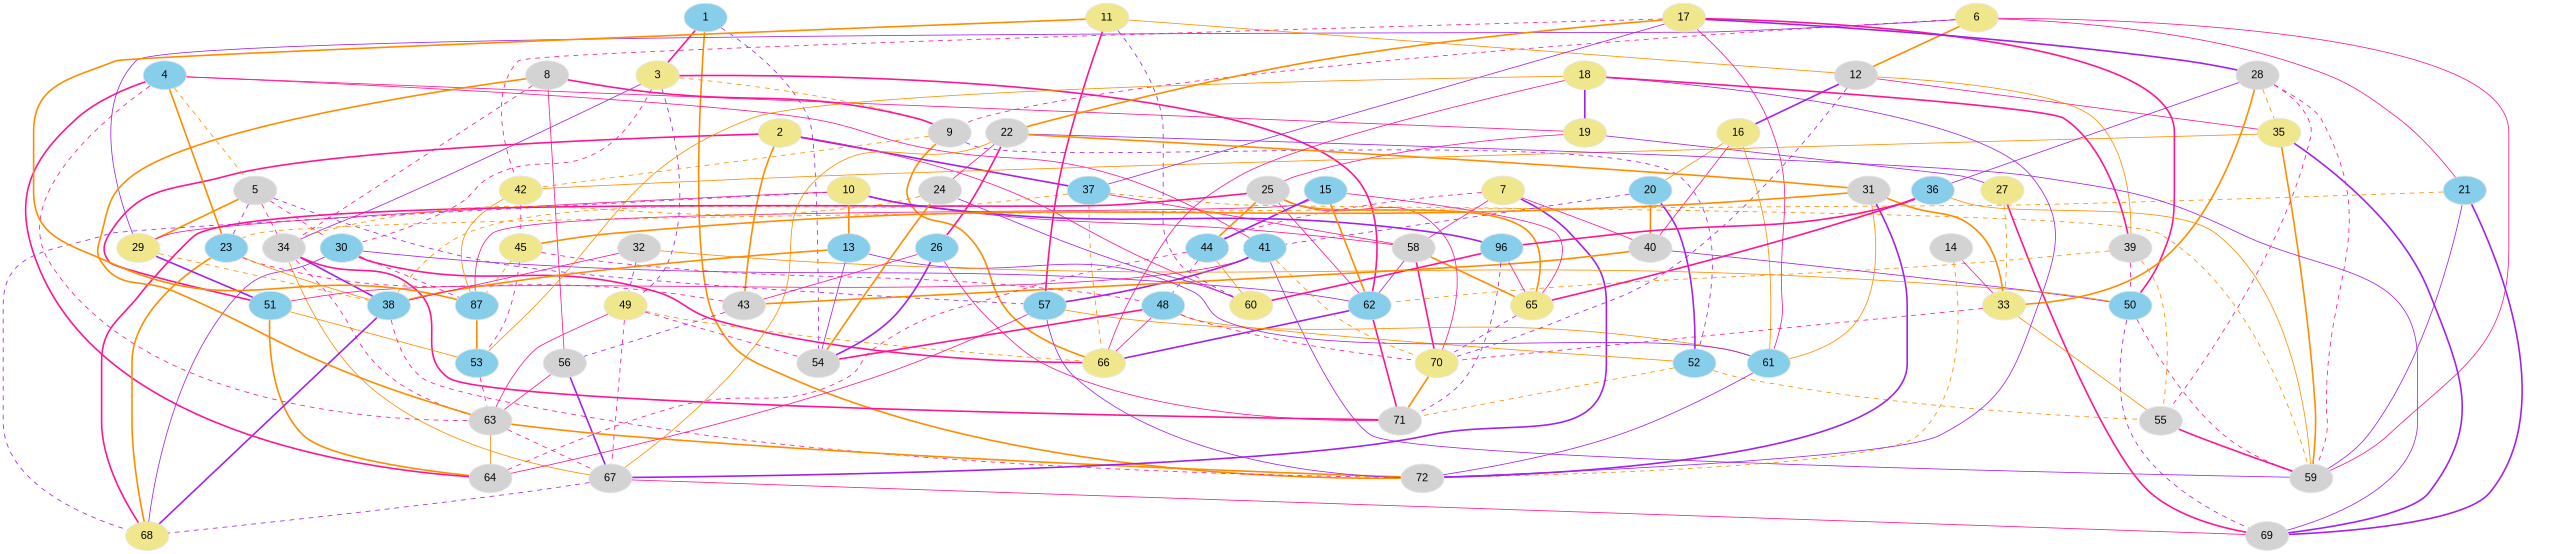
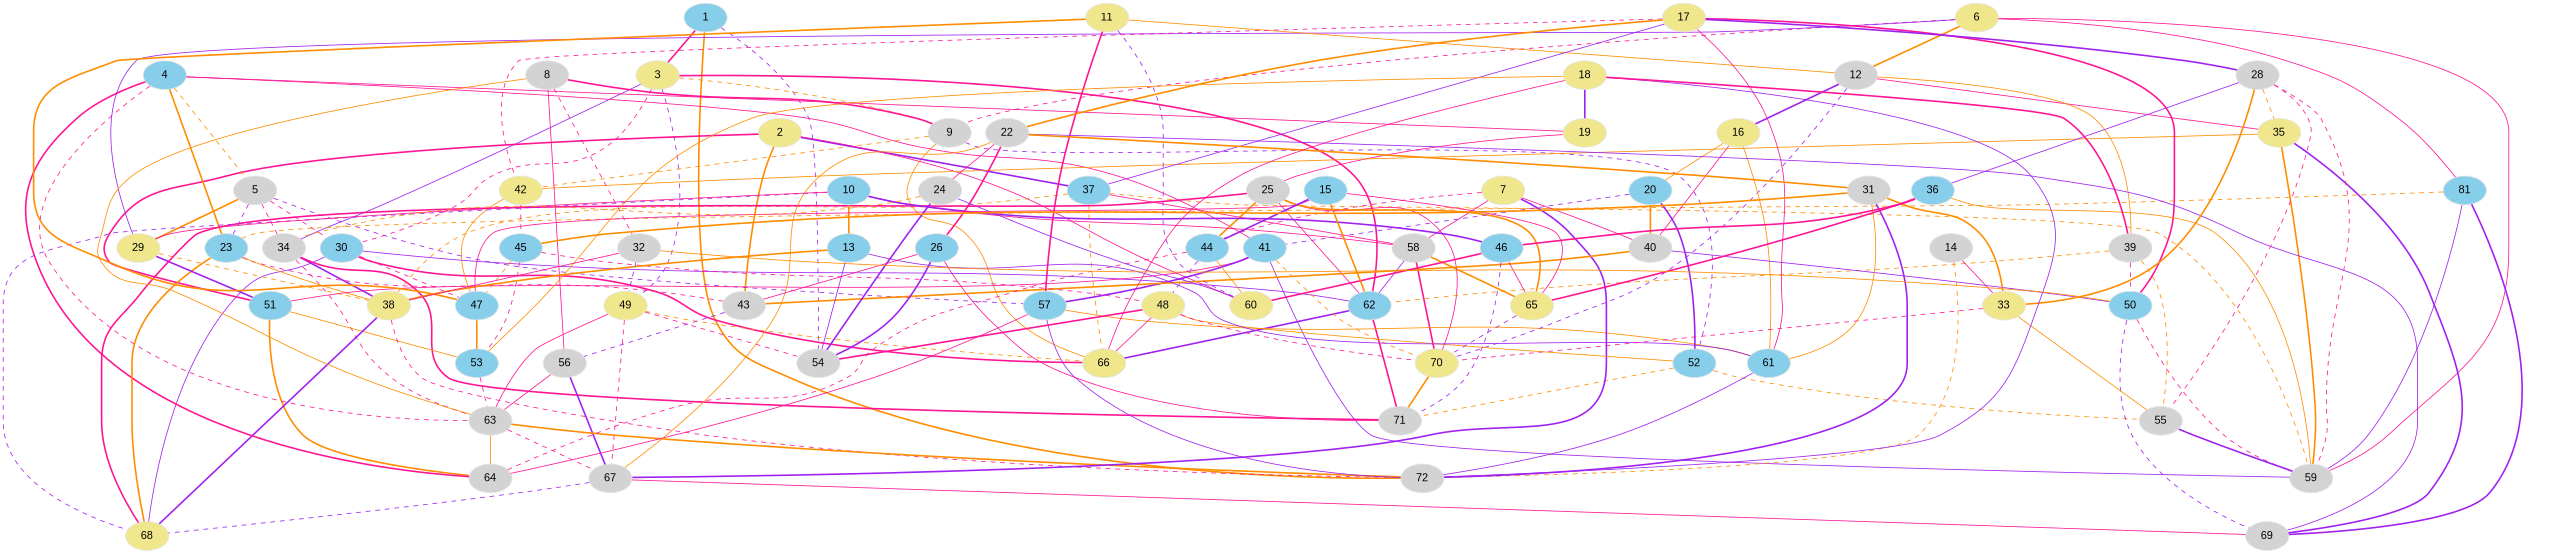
(416, 162) -> (593, 162)
(849, 190) -> (849, 190)
(2002, 190) -> none
(2465, 190) -> (2465, 190)
(107, 213) -> (107, 213)
(521, 248) -> (521, 248)
(1502, 248) -> (1502, 248)
(980, 251) -> (980, 251)
(893, 254) -> (893, 254)
(389, 306) -> (389, 306)
(477, 306) -> (477, 306)
(1163, 306) -> (1163, 306)
(407, 412) -> none
(2235, 451) -> (2235, 451)
